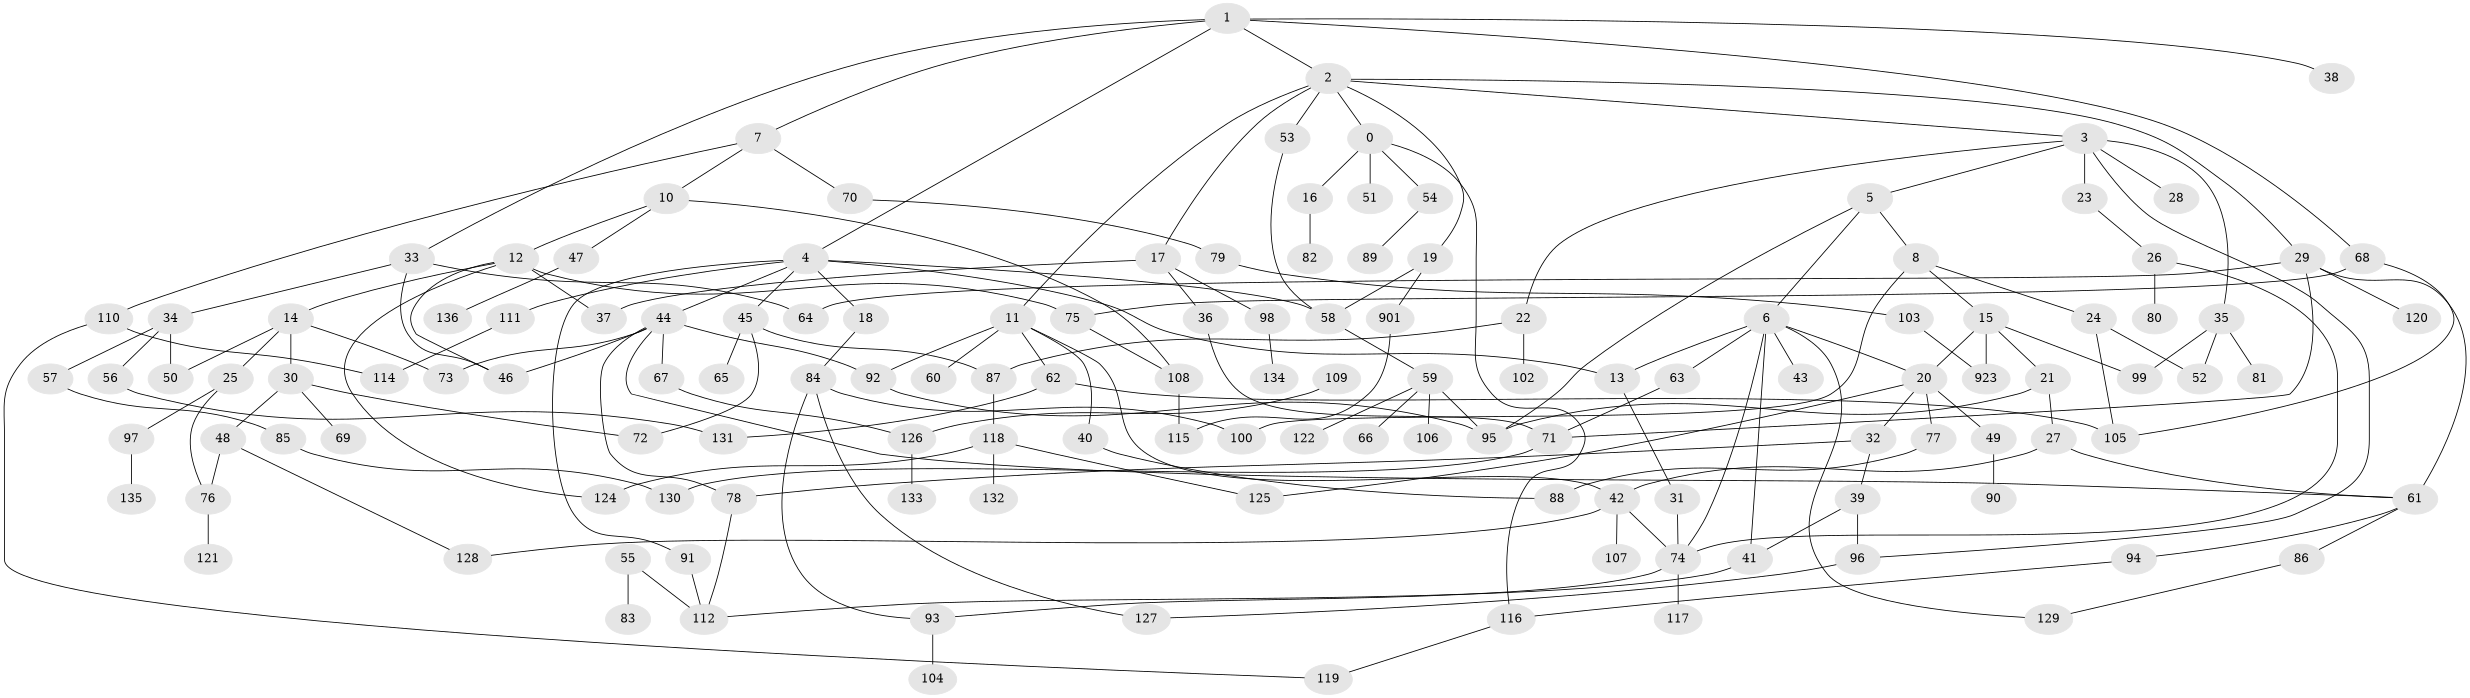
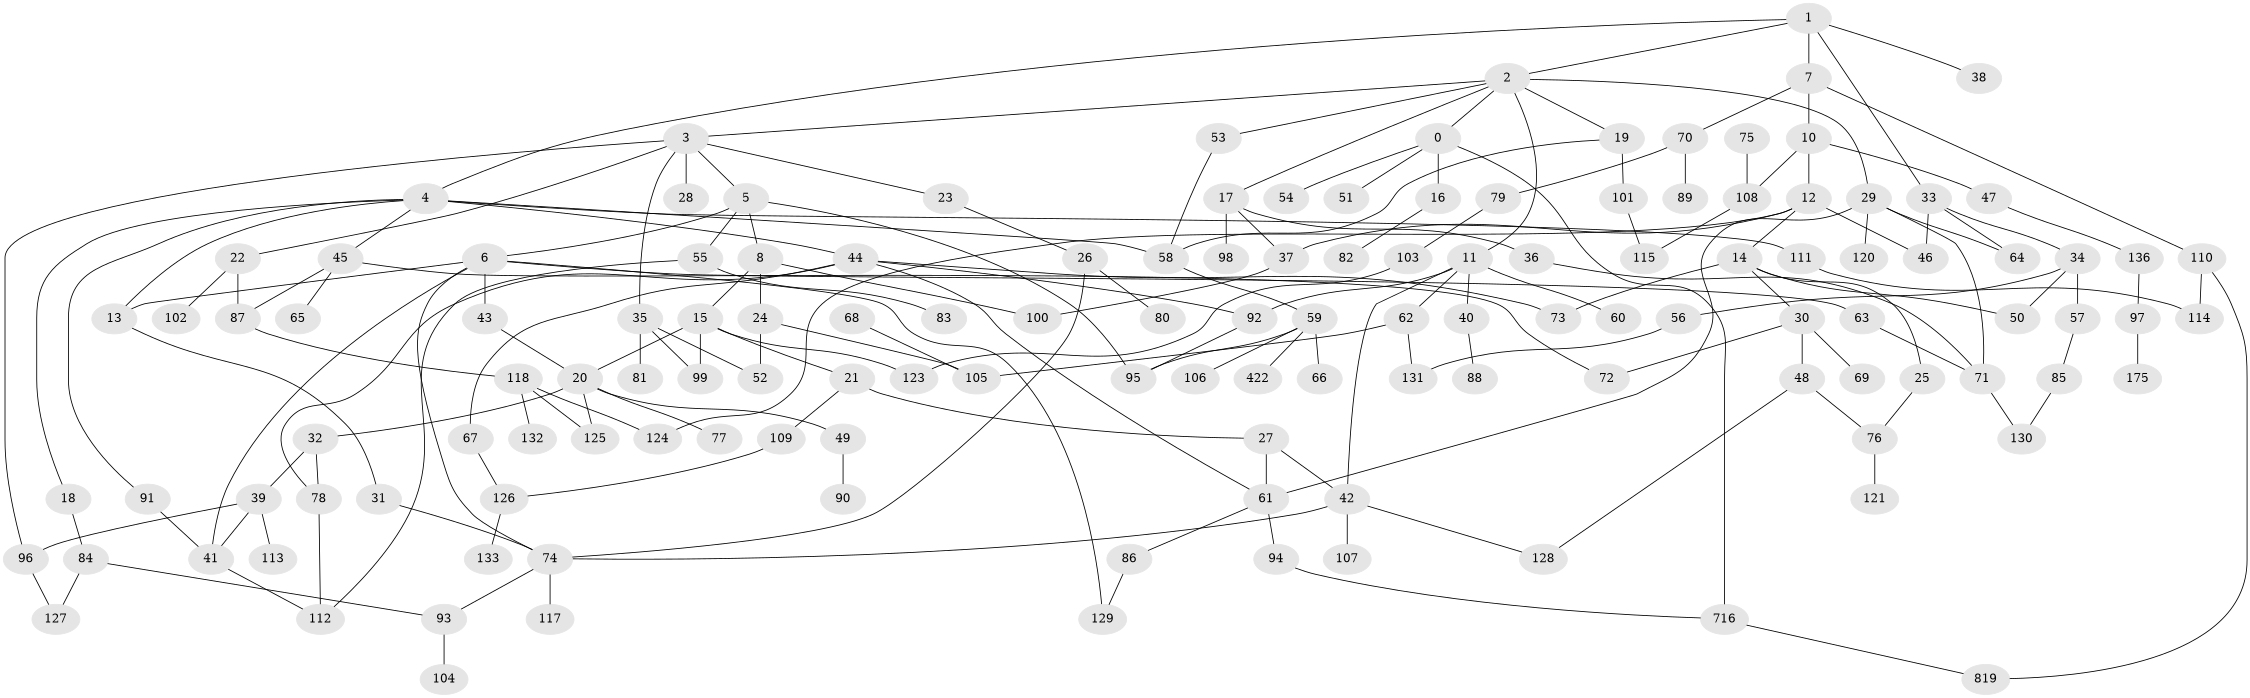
(1821, 64) -> none
none -> (724, 228)
(1400, 229) -> (1685, 169)
(795, 289) -> none
(1815, 295) -> none
(1390, 319) -> (1624, 199)
(1846, 348) -> (533, 349)
(587, 352) -> none
(1274, 379) -> none
(1986, 379) -> (914, 379)
(1037, 409) -> (1171, 294)
(1822, 413) -> (817, 409)
(171, 415) -> (2139, 289)
(1304, 439) -> (1258, 379)
(1693, 468) -> none
(131, 499) -> (2138, 379)
none -> (273, 559)
(696, 589) -> (179, 529)
(1511, 619) -> (1725, 619)
(1328, 679) -> (1986, 679)
